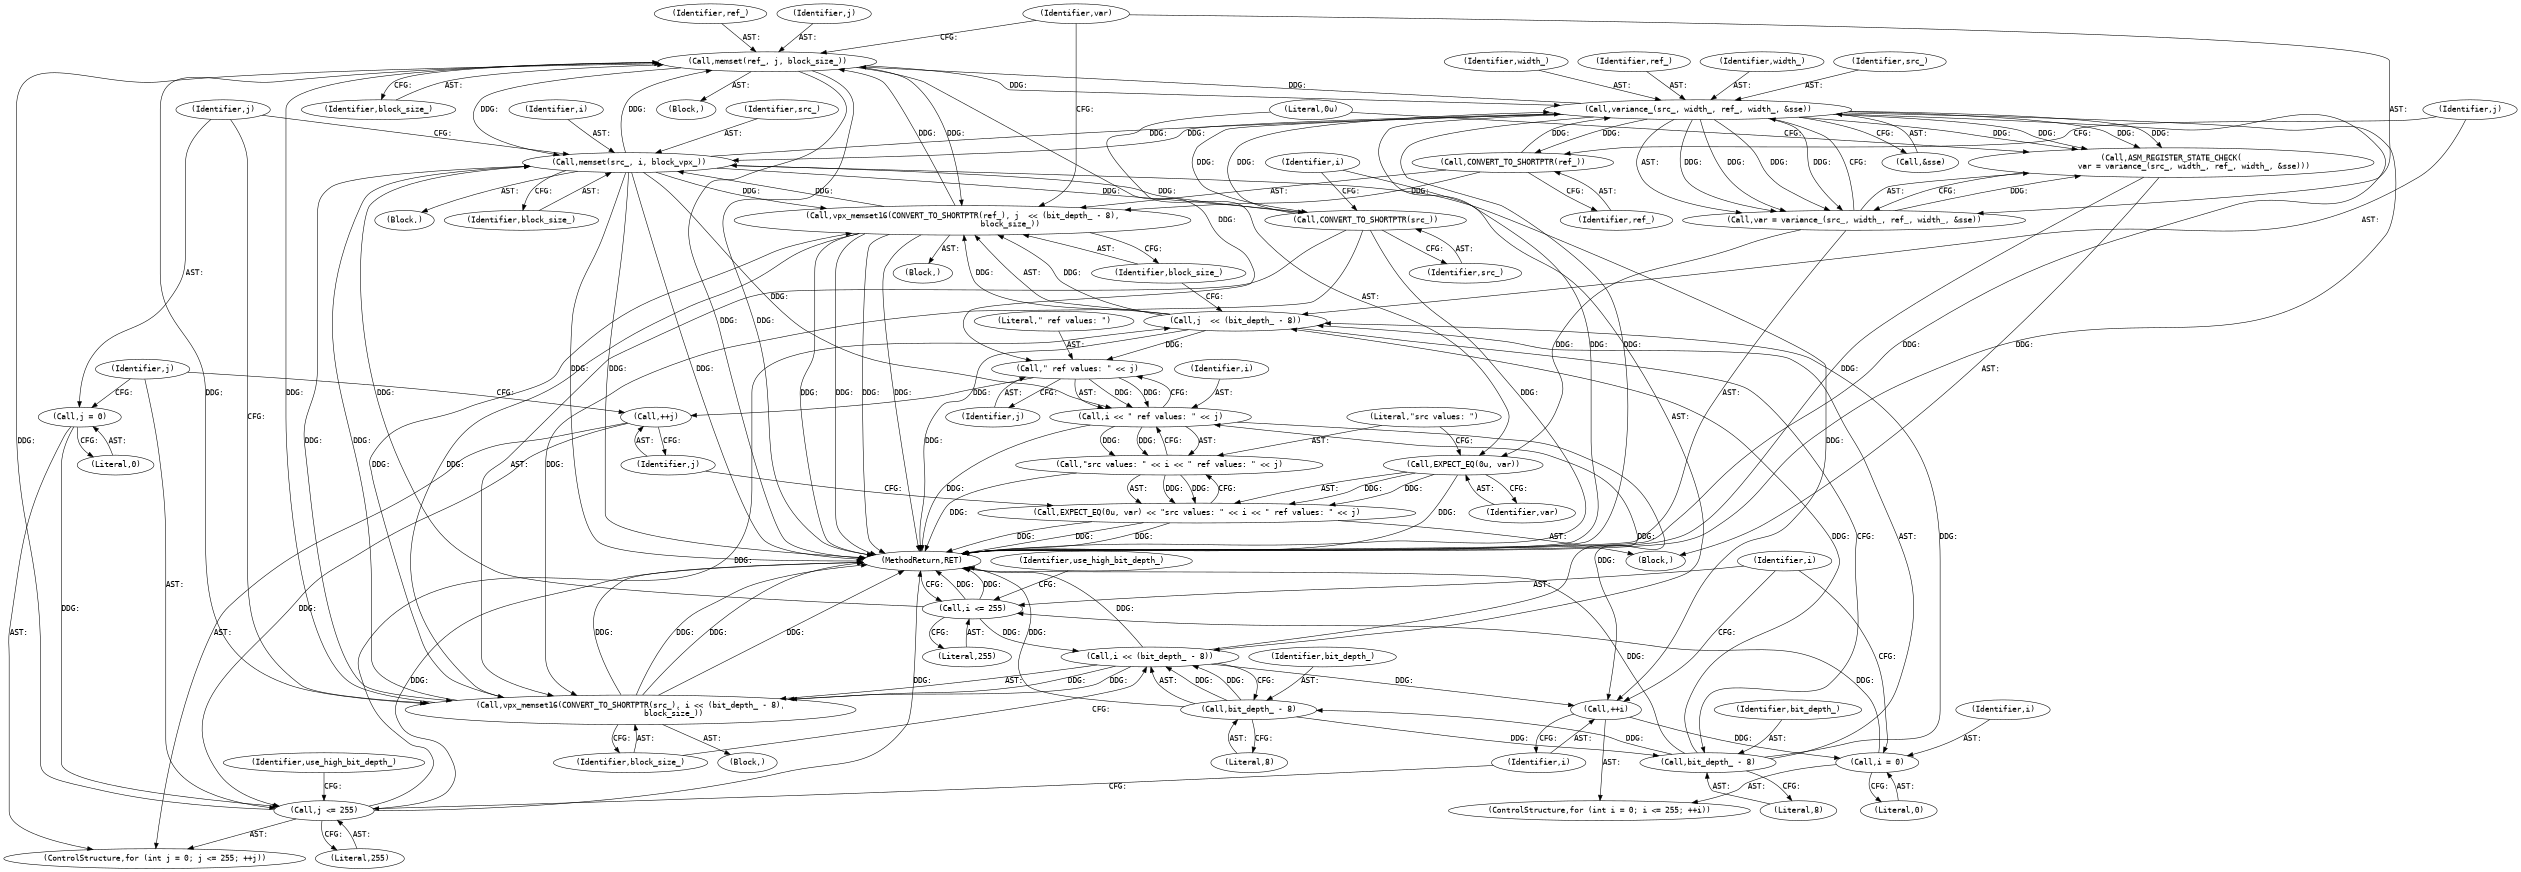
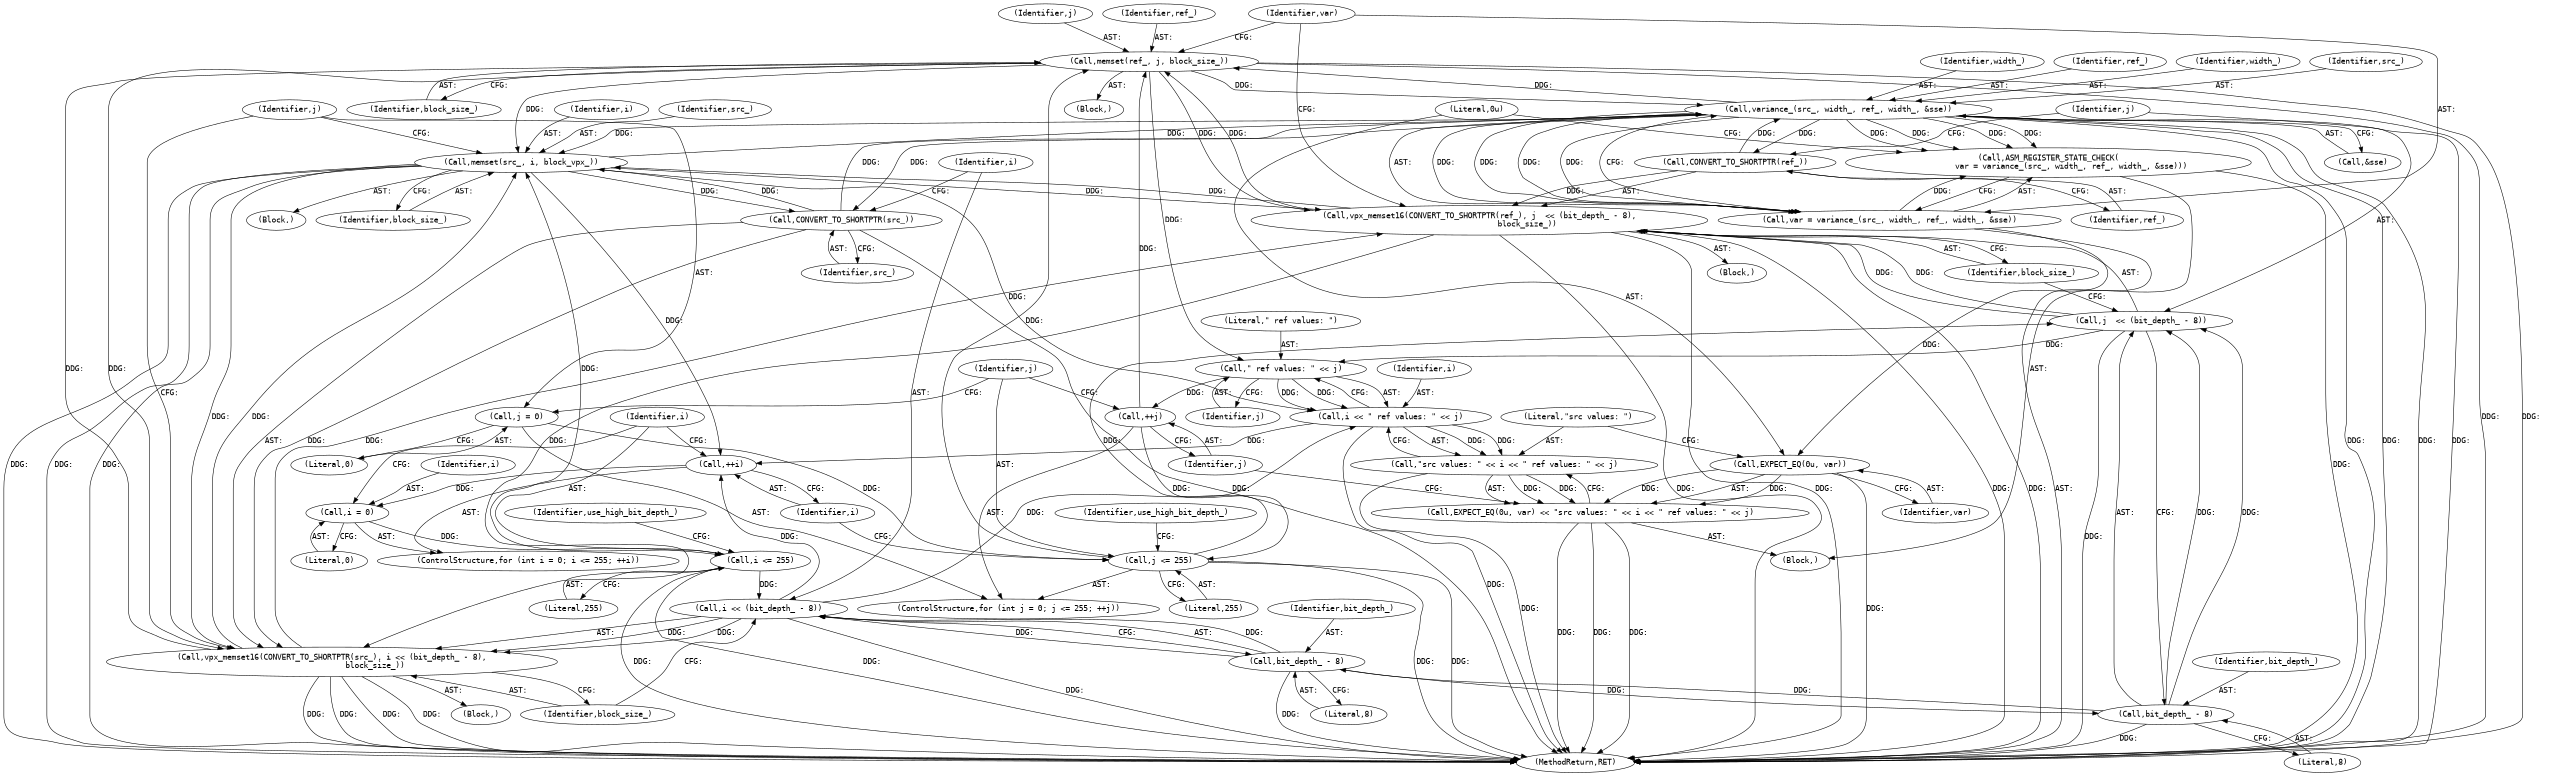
(640, 91) -> (1139, 242)
(924, 587) -> none
